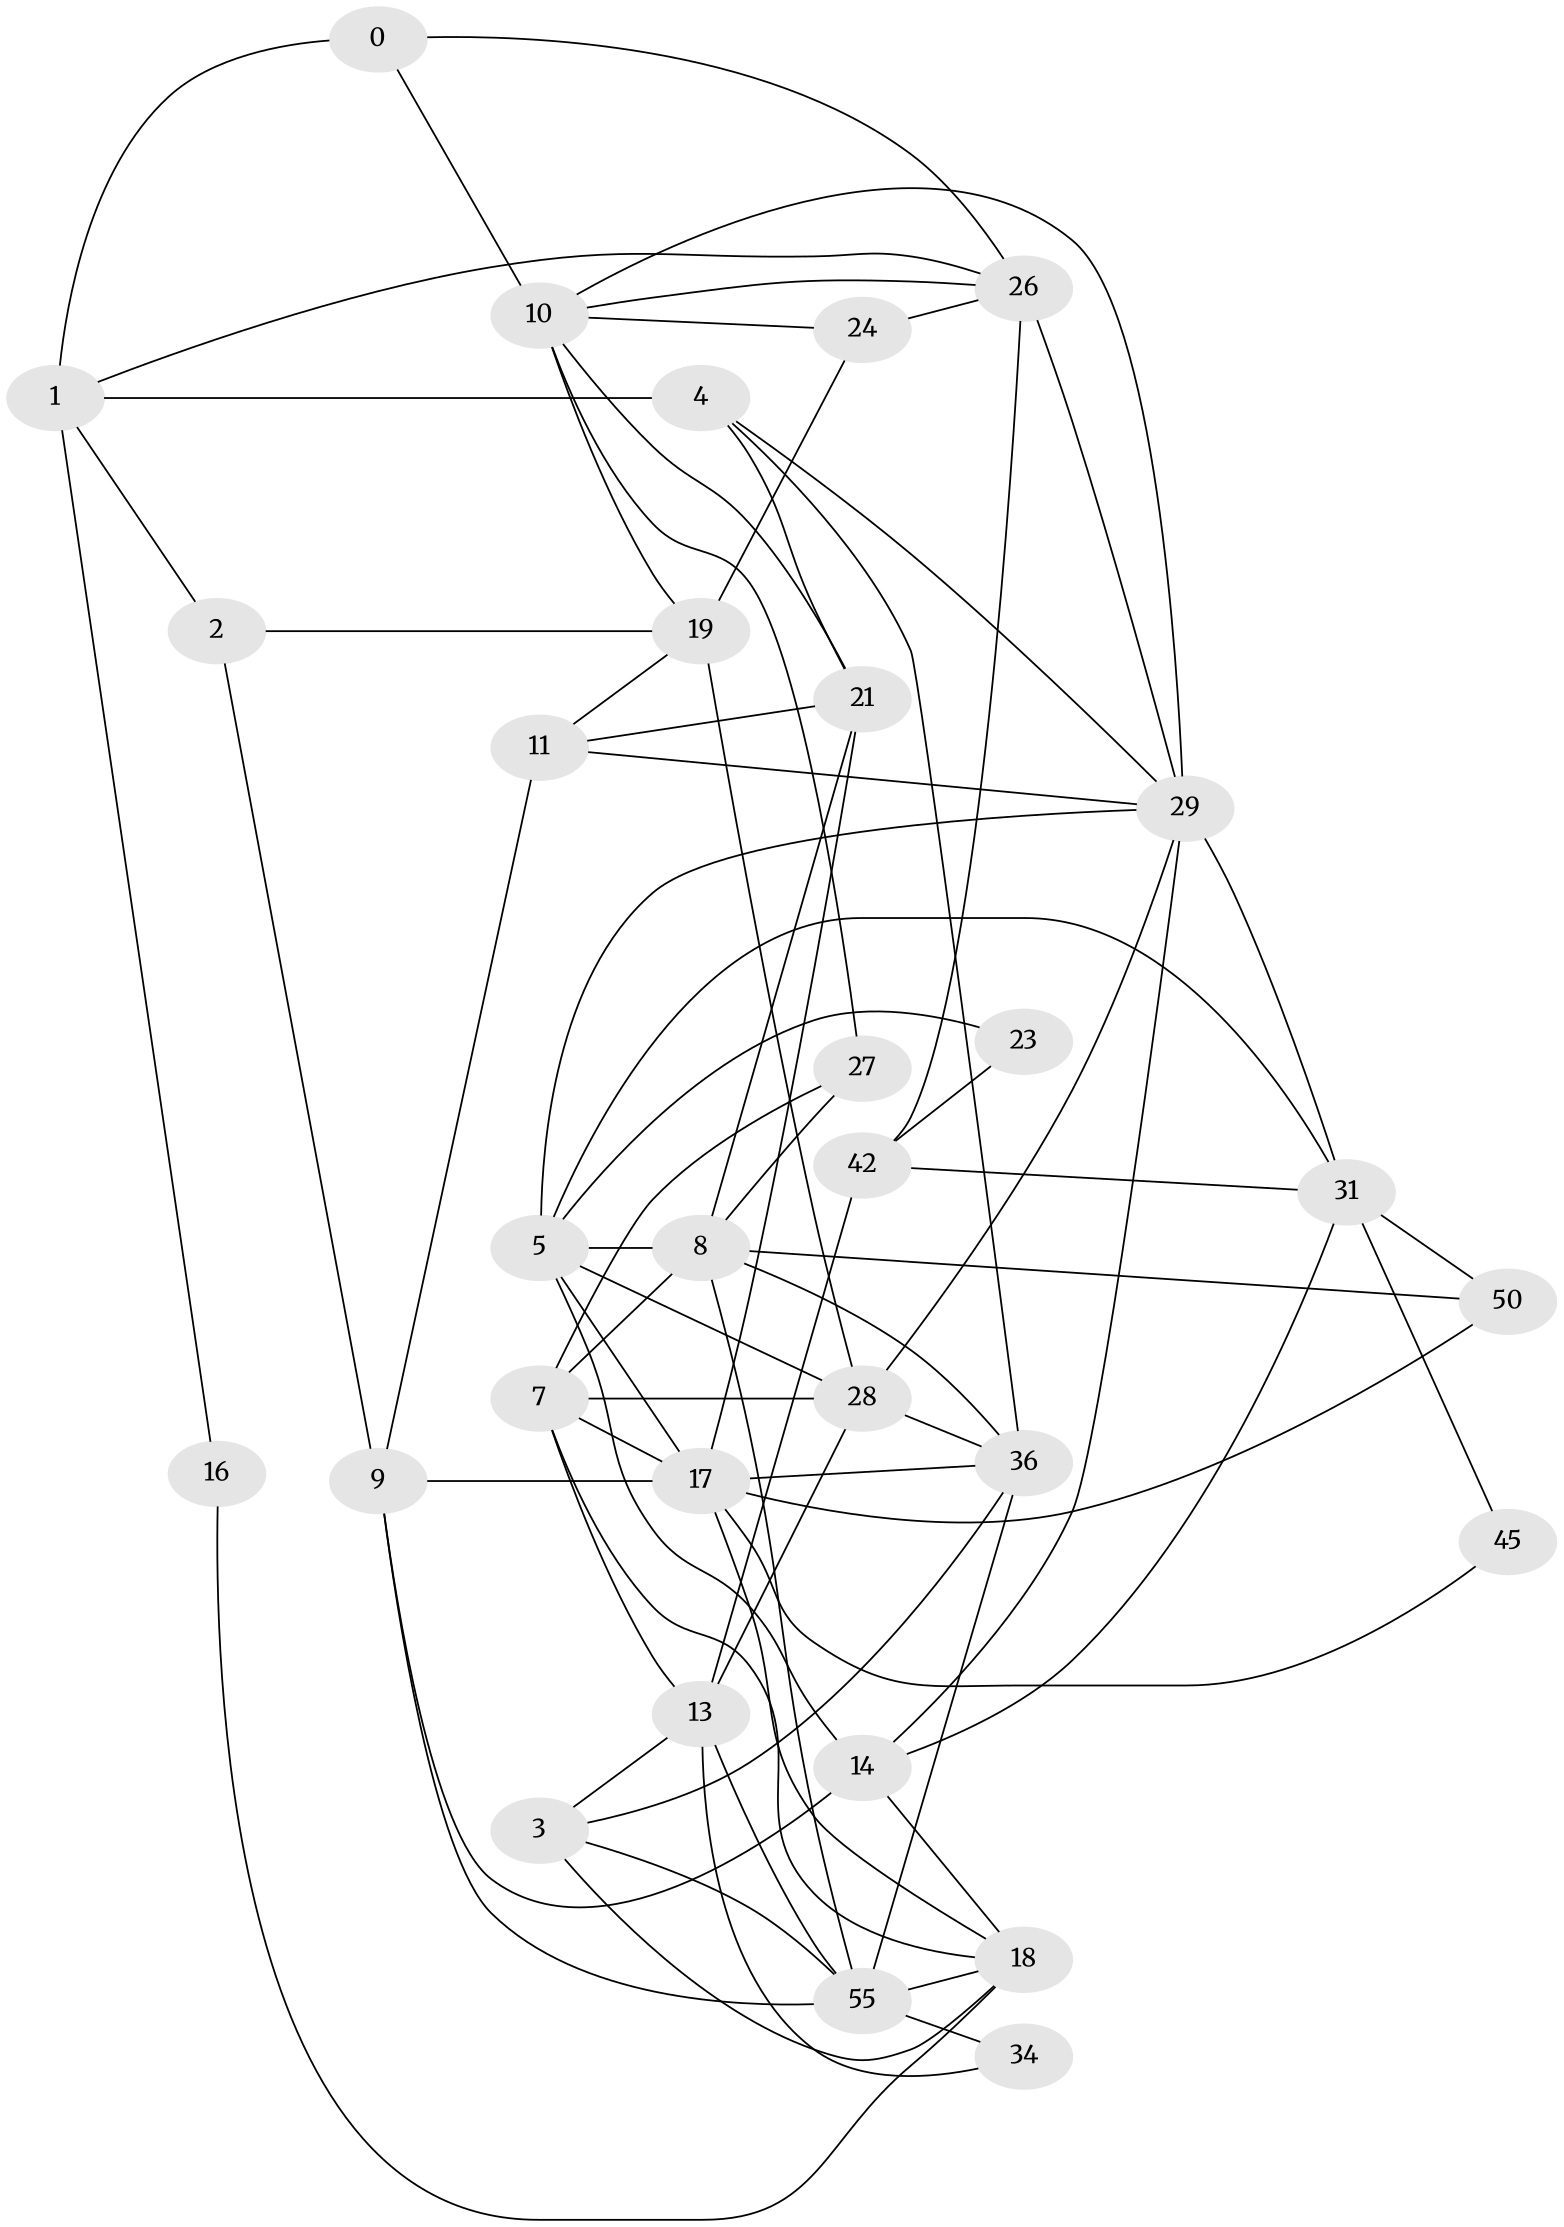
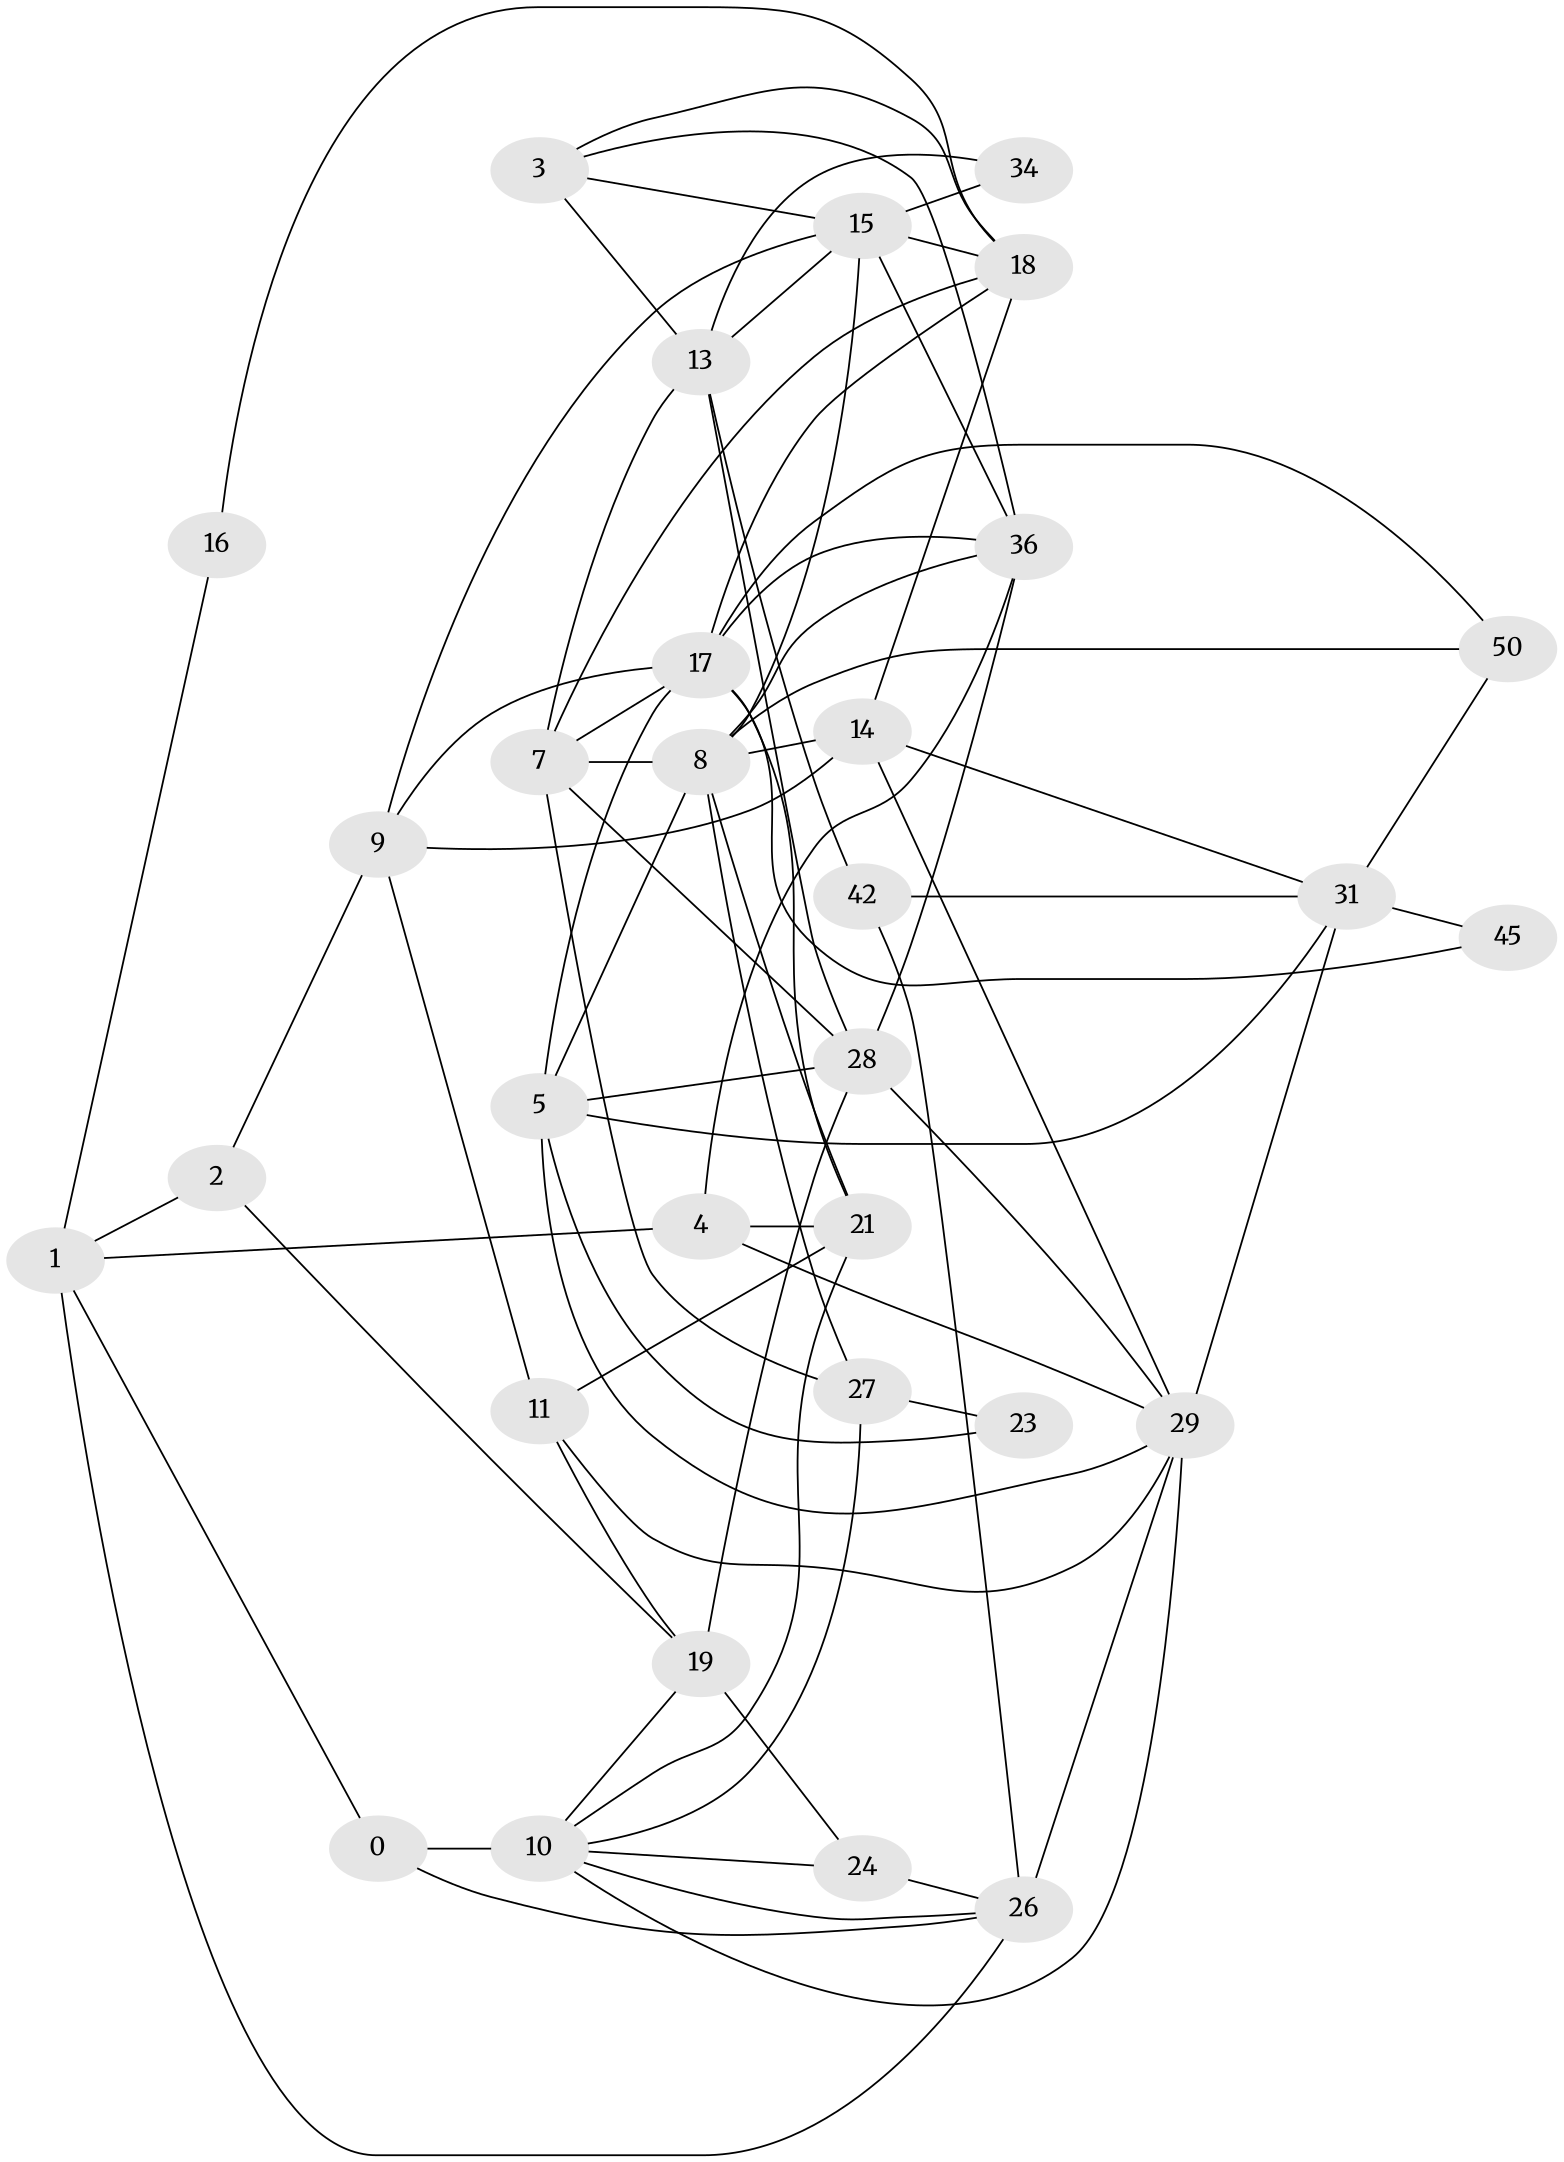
(943, 1104) -> (943, 1408)
(657, 1535) -> (787, 746)
(862, 2001) -> (862, 226)
